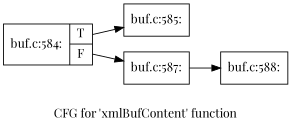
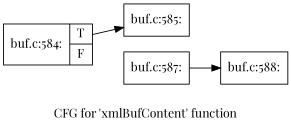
(104, 57) -> none
